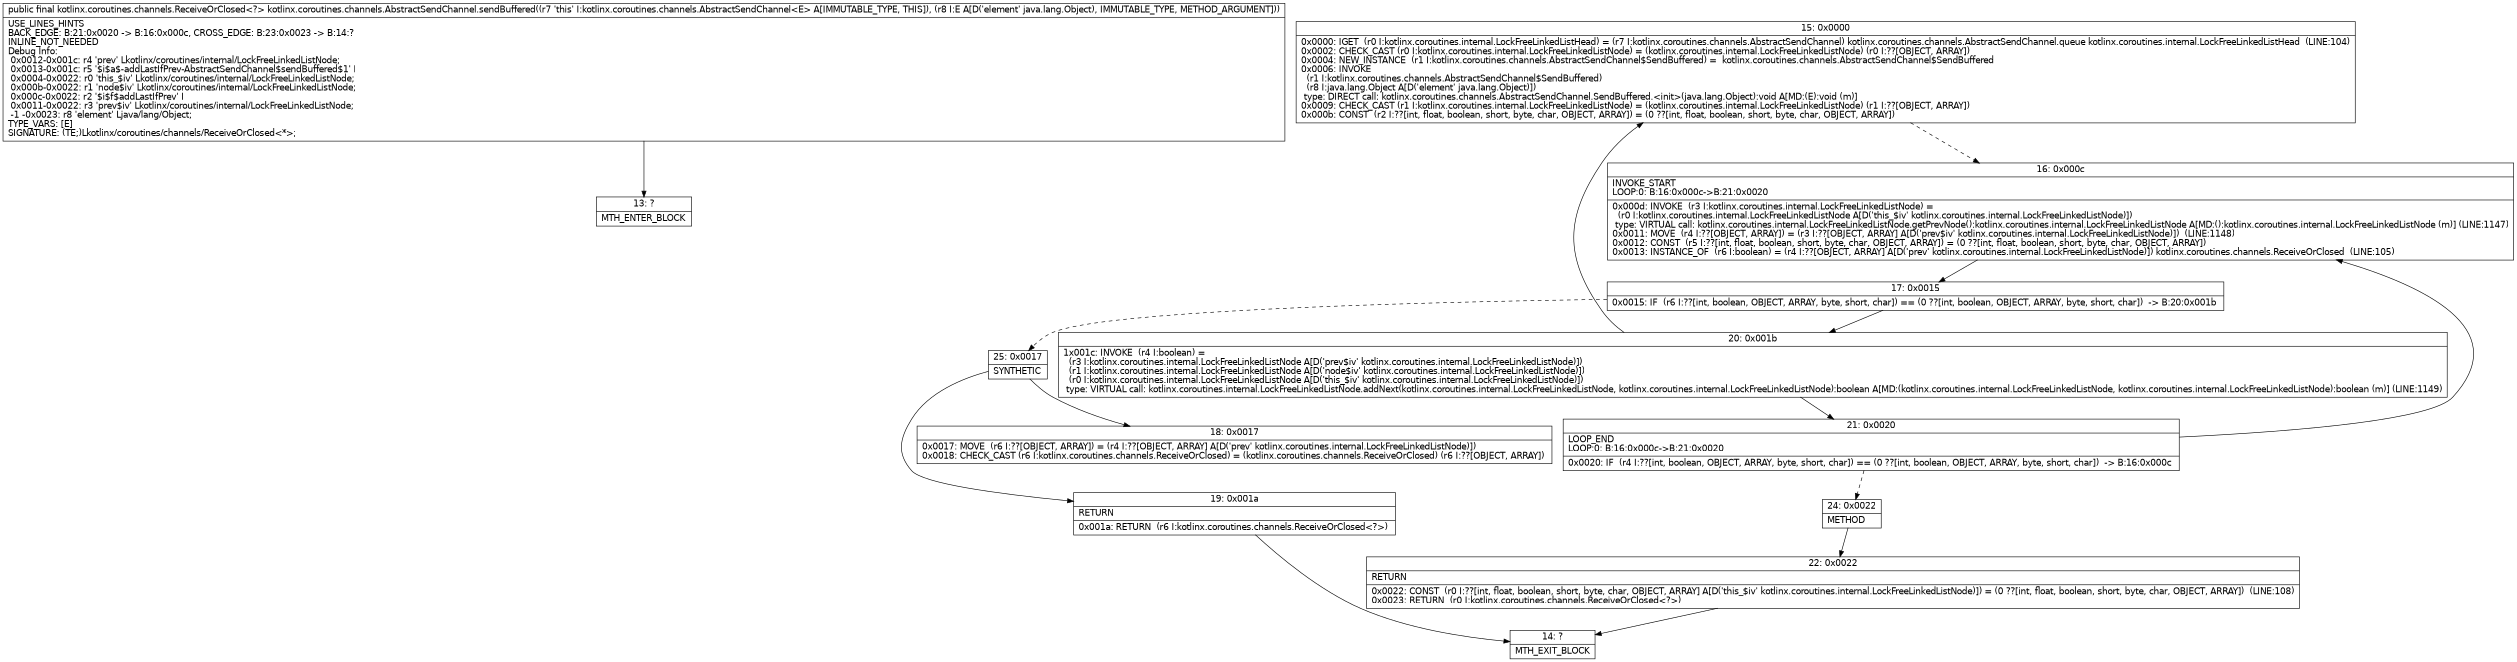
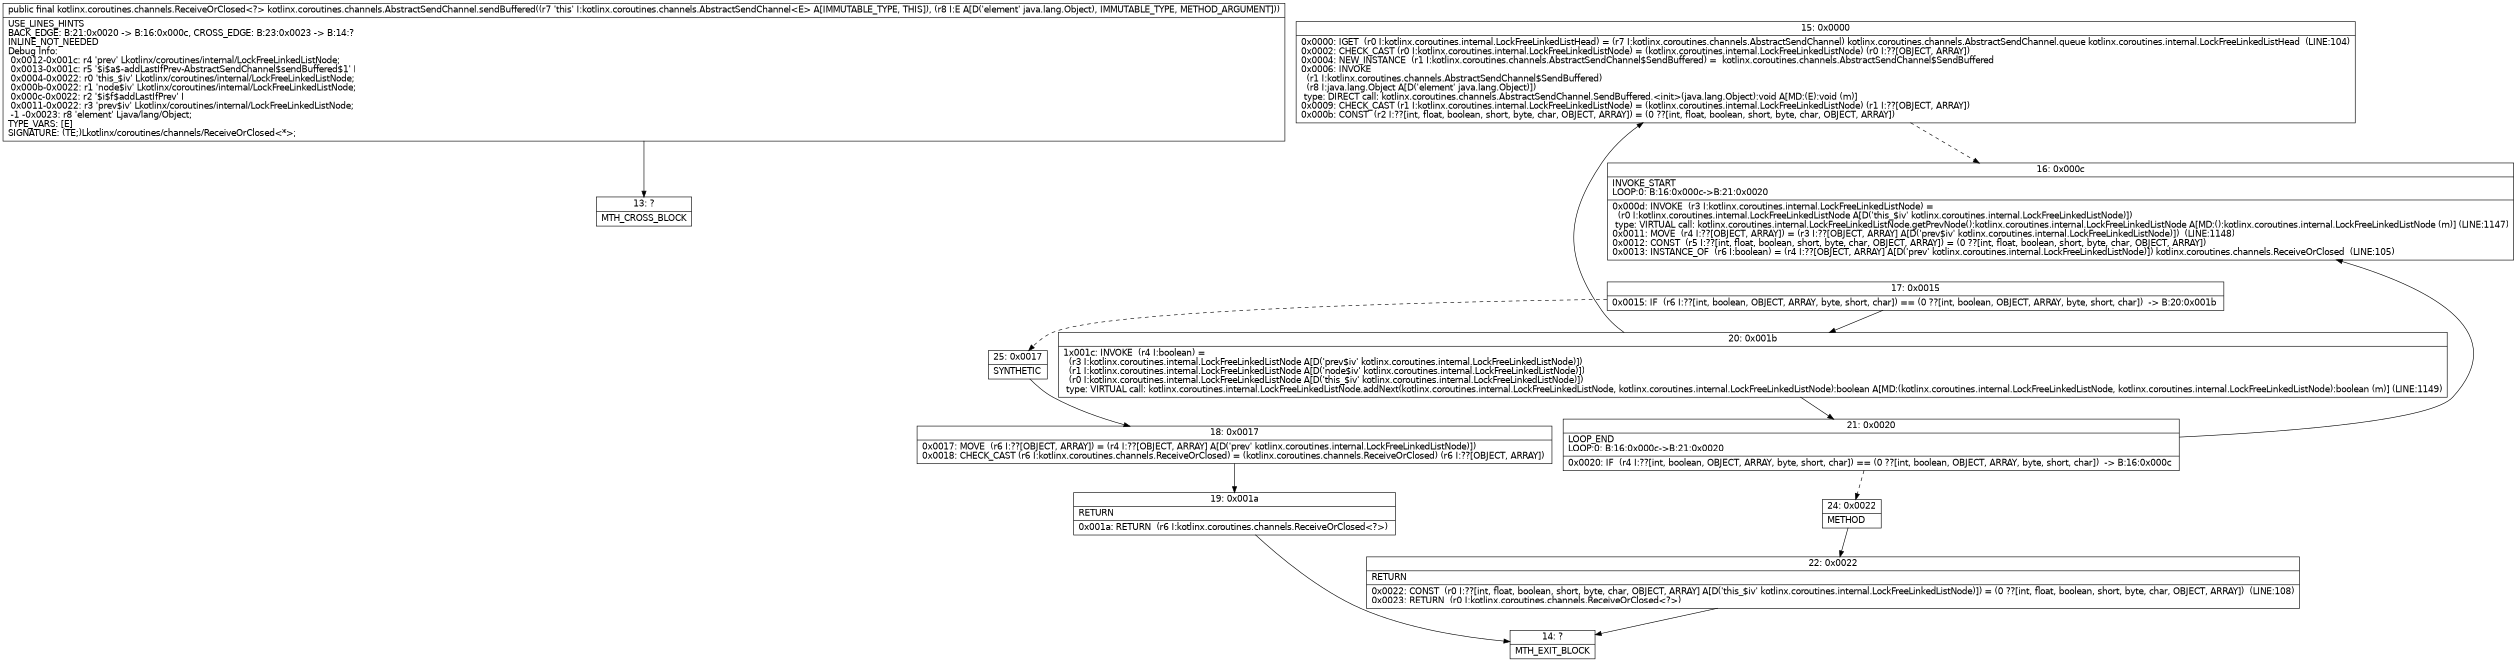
(643, 219) -> (644, 219)
(1961, 269) -> none
(916, 474) -> (1235, 475)
